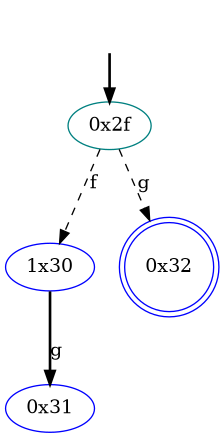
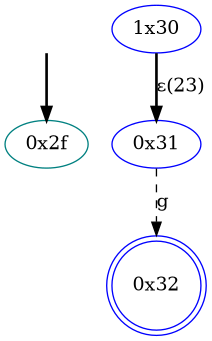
(132, 179) -> (156, 195)
(82, 190) -> none
(57, 351) -> (181, 87)
